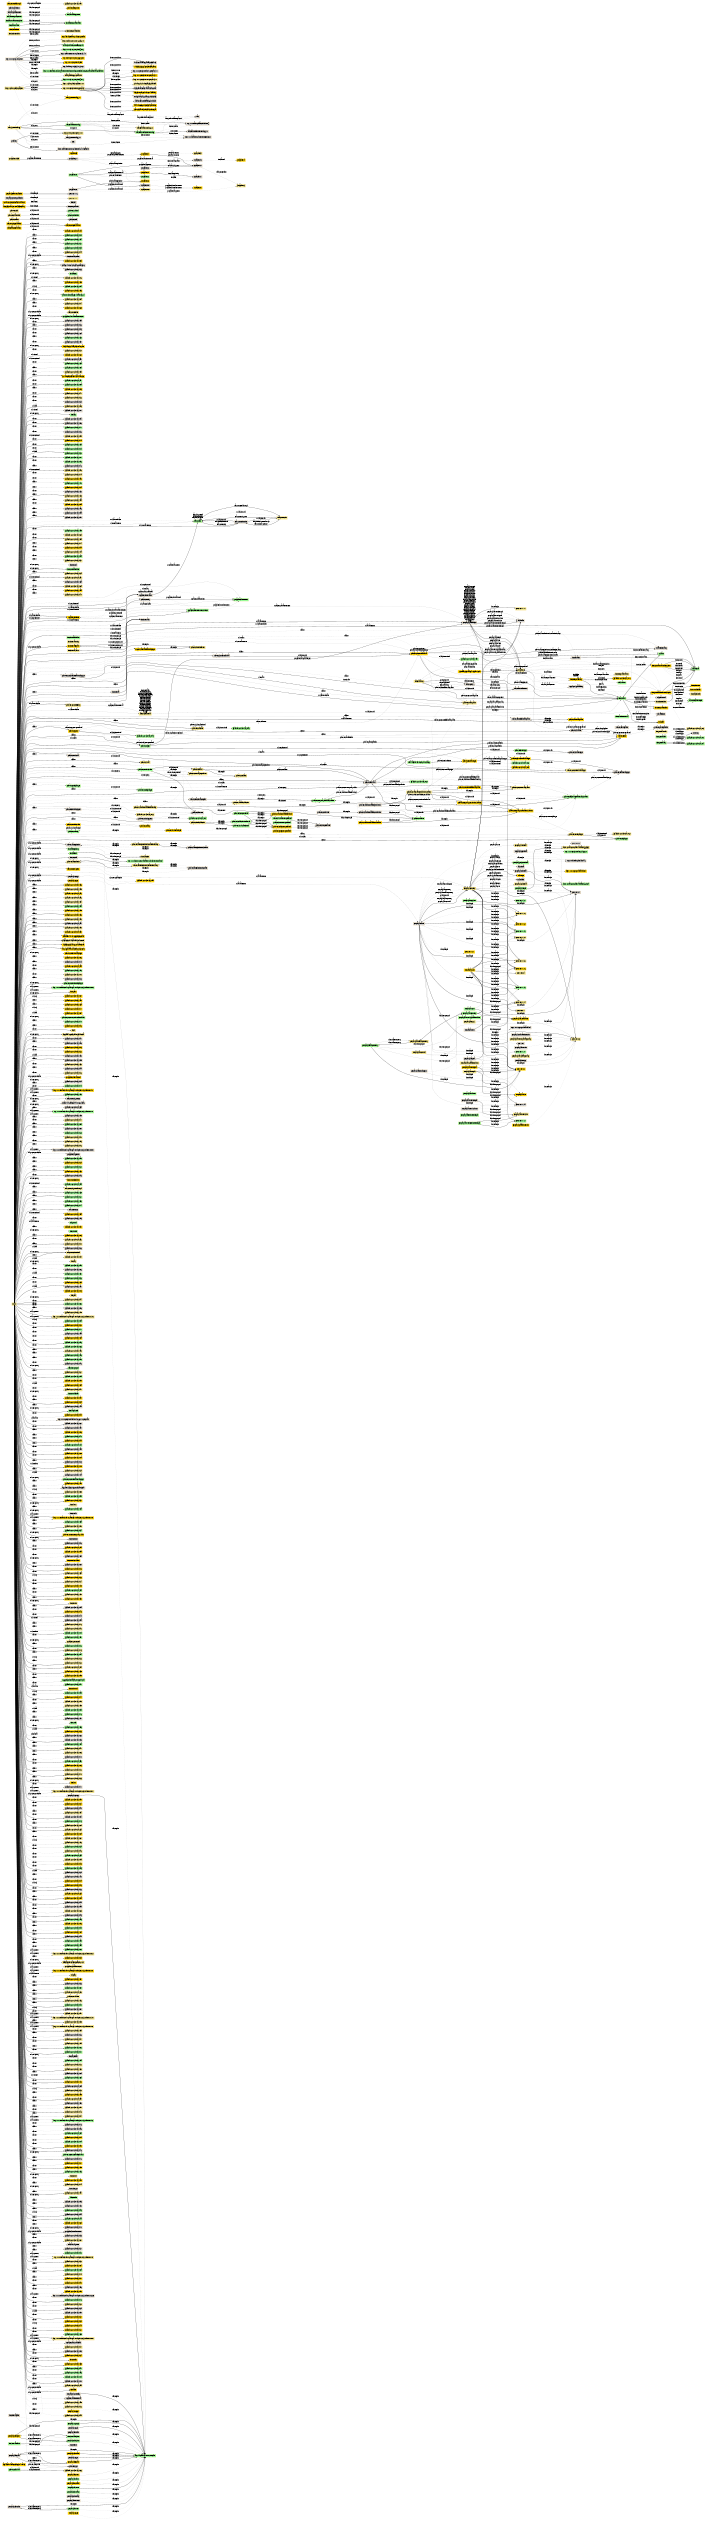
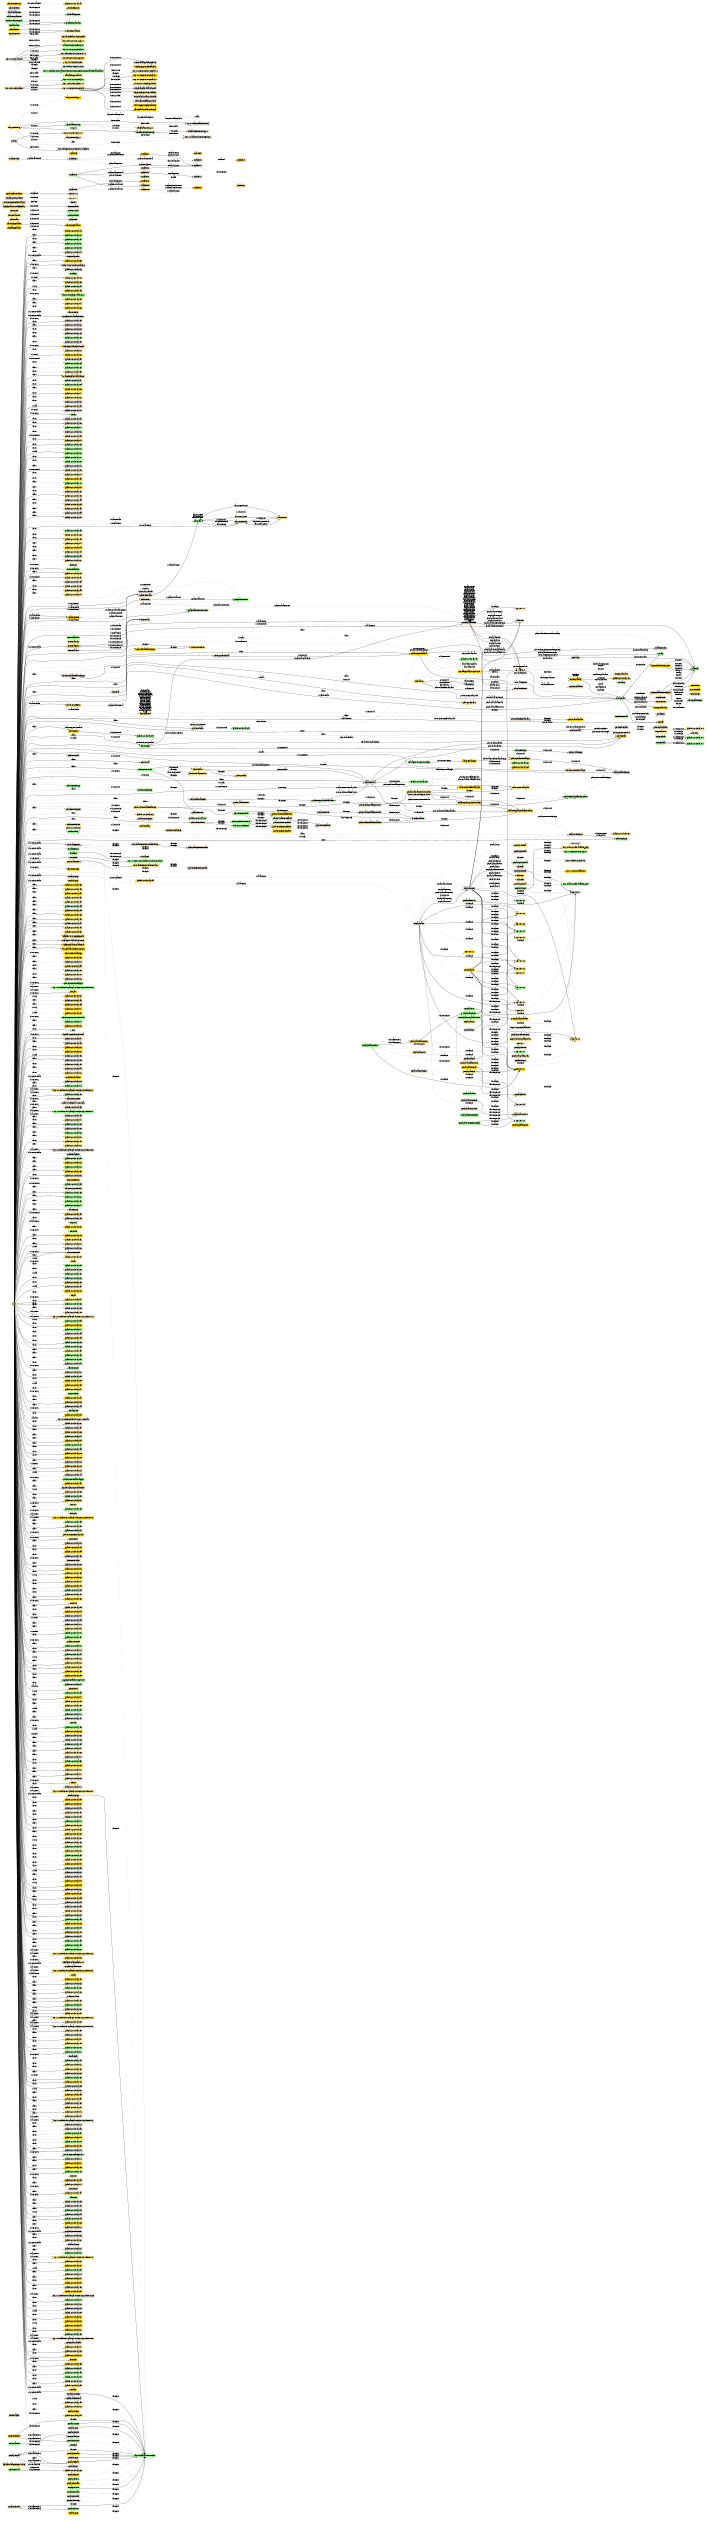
(370, 742) -> (370, 742)
(469, 803) -> (469, 803)
